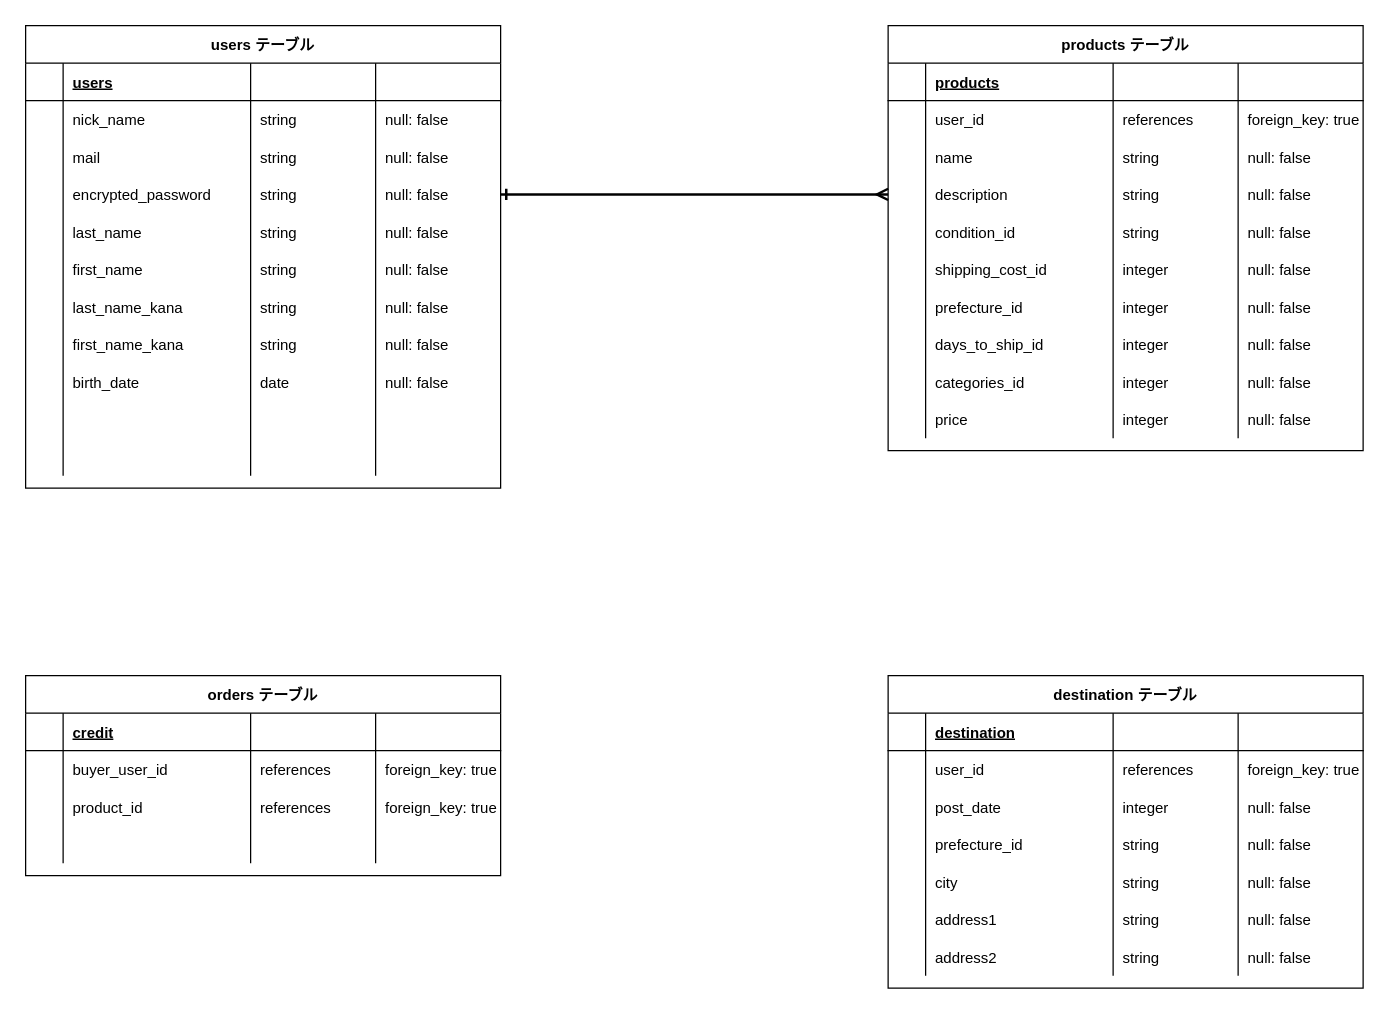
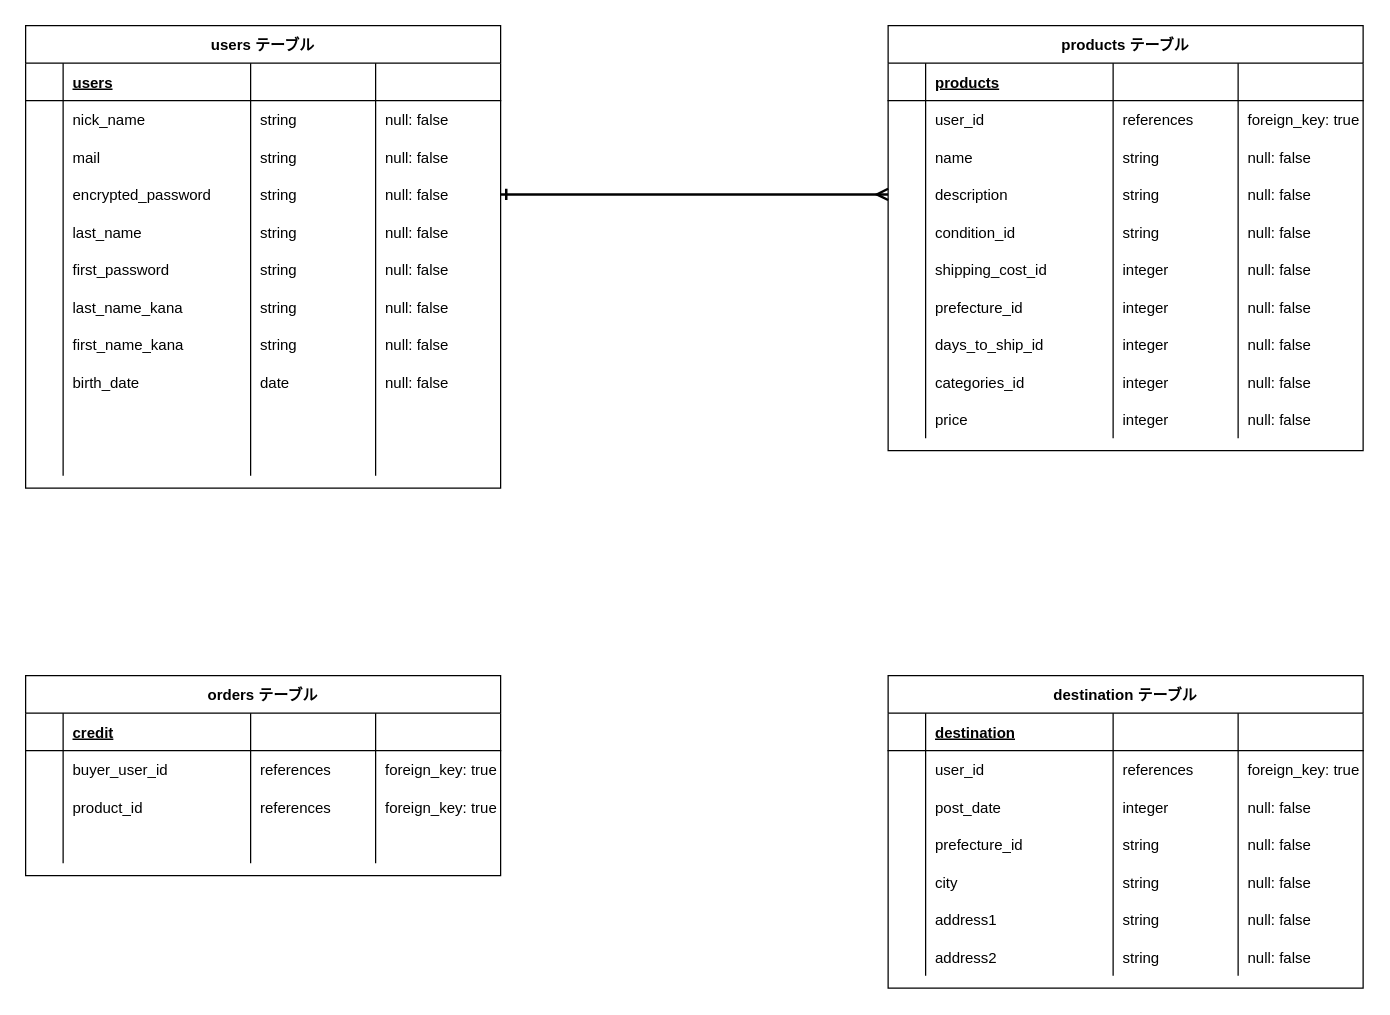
(113, 270) -> (129, 270)
